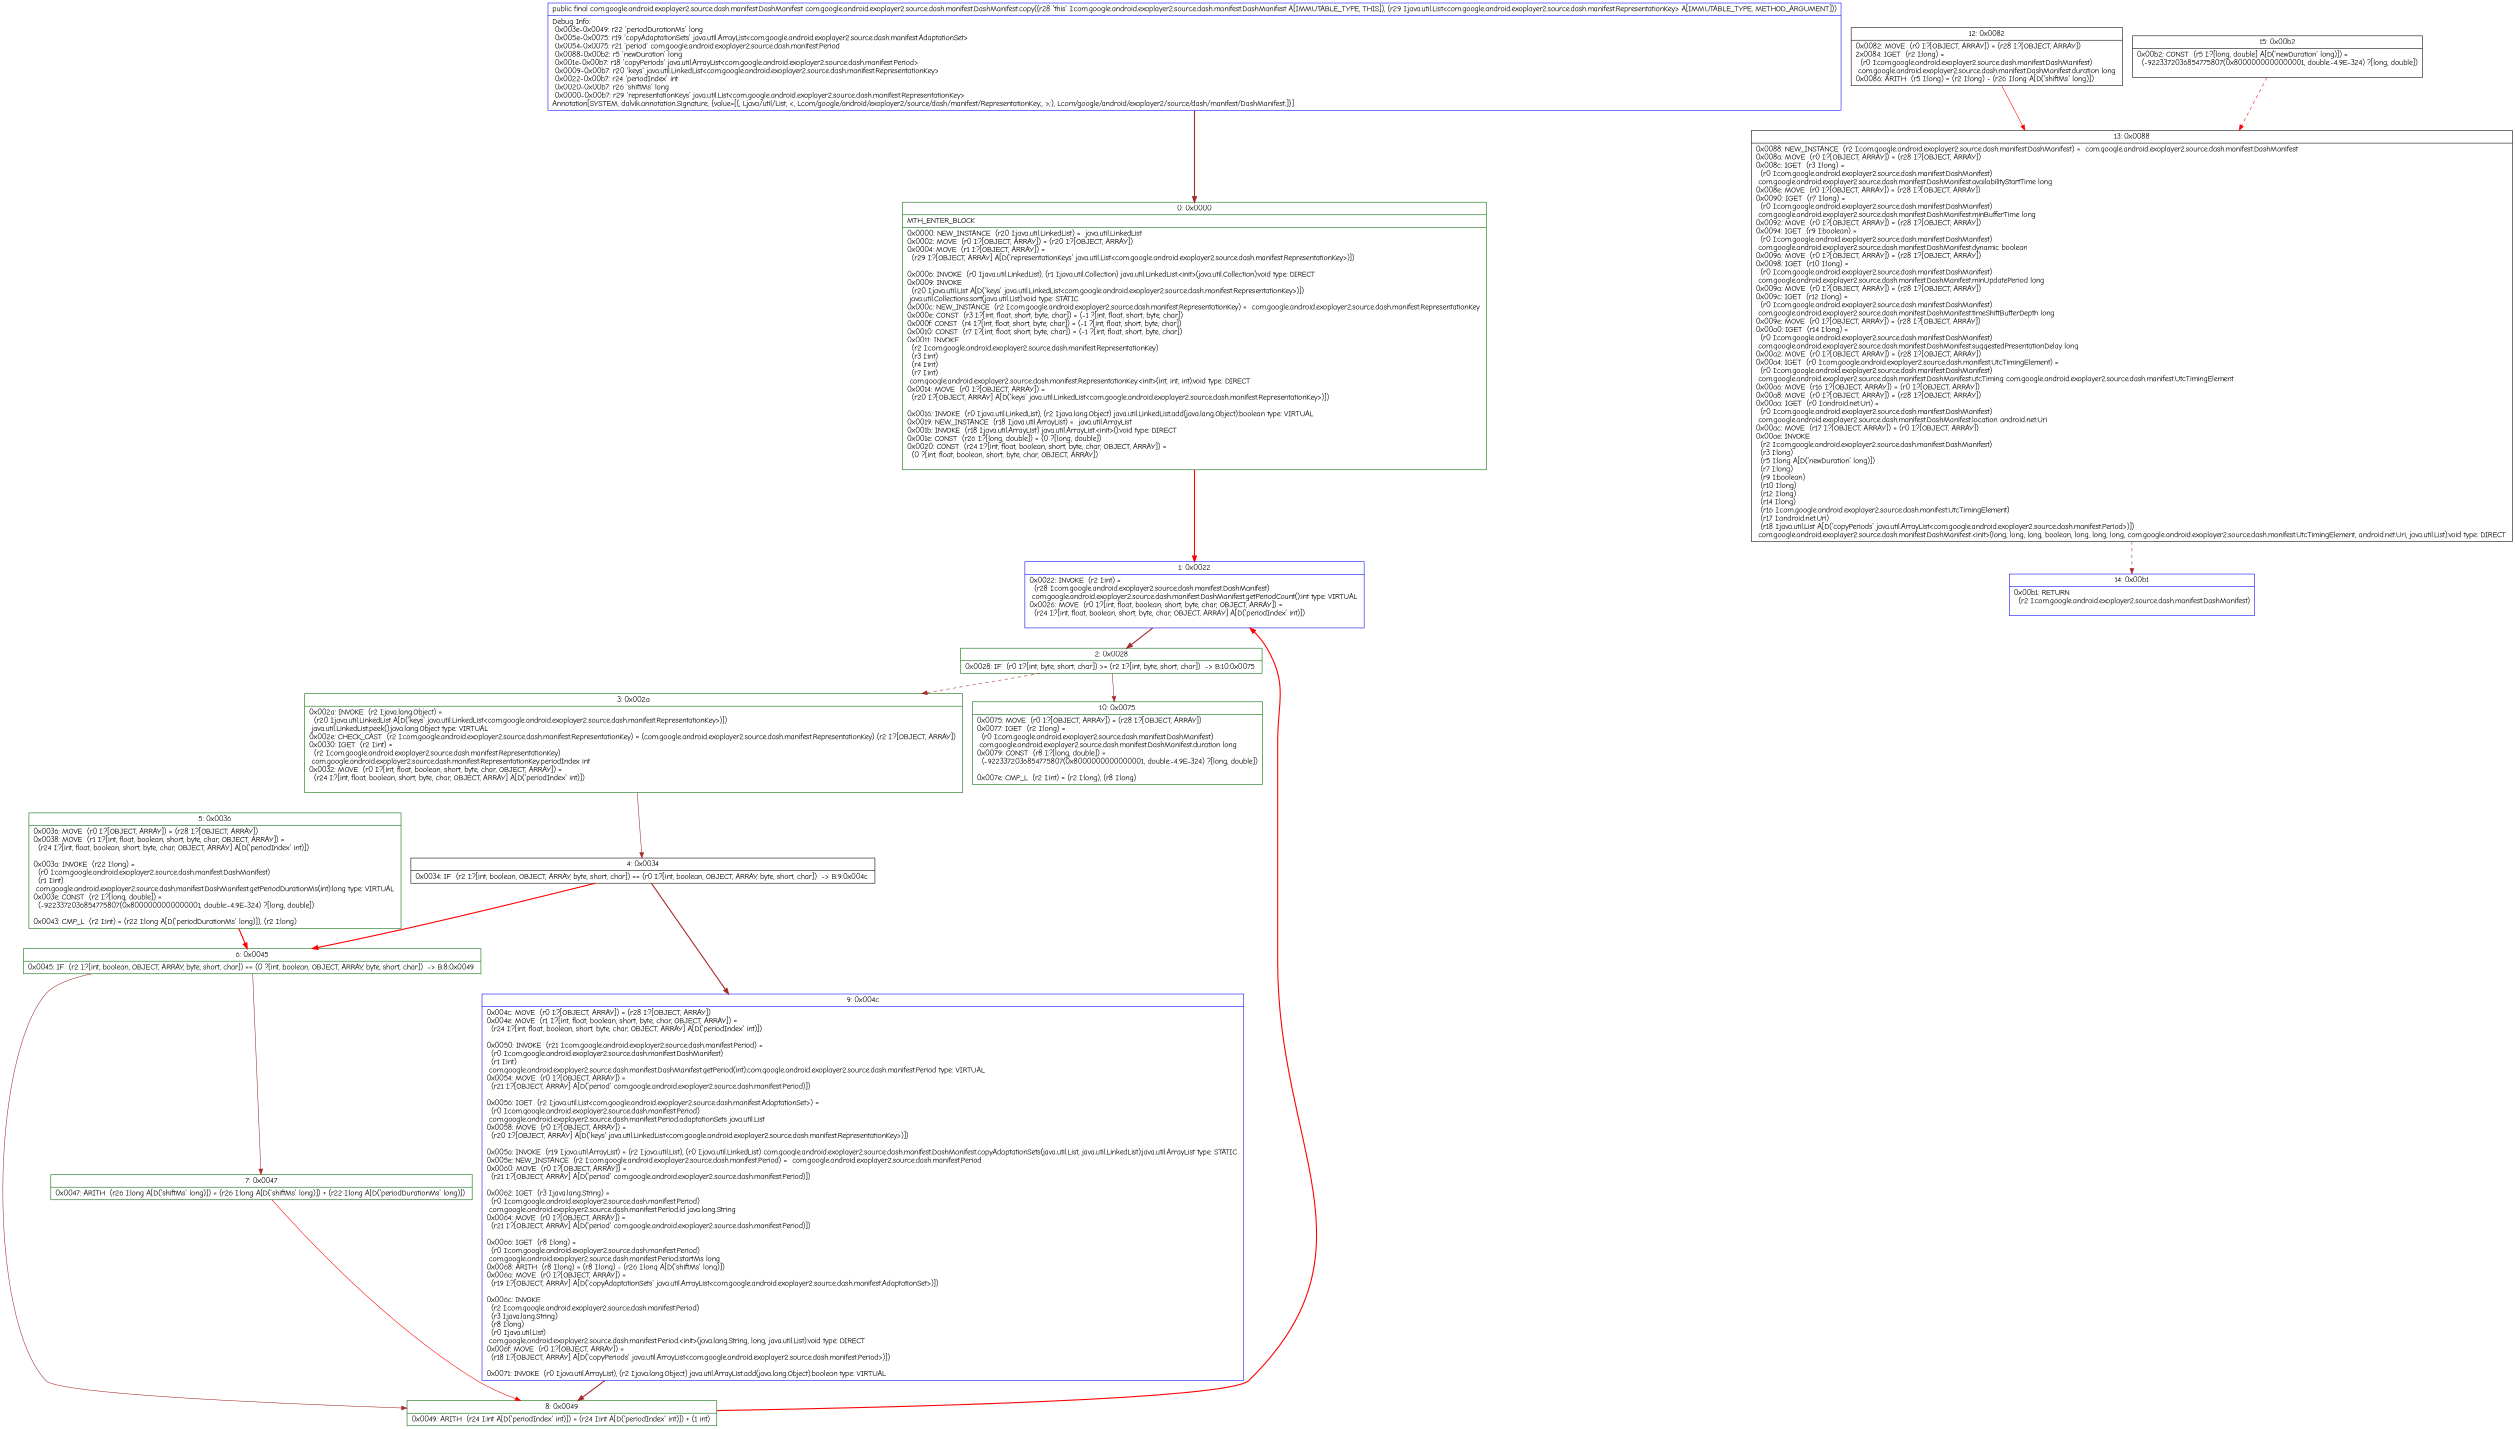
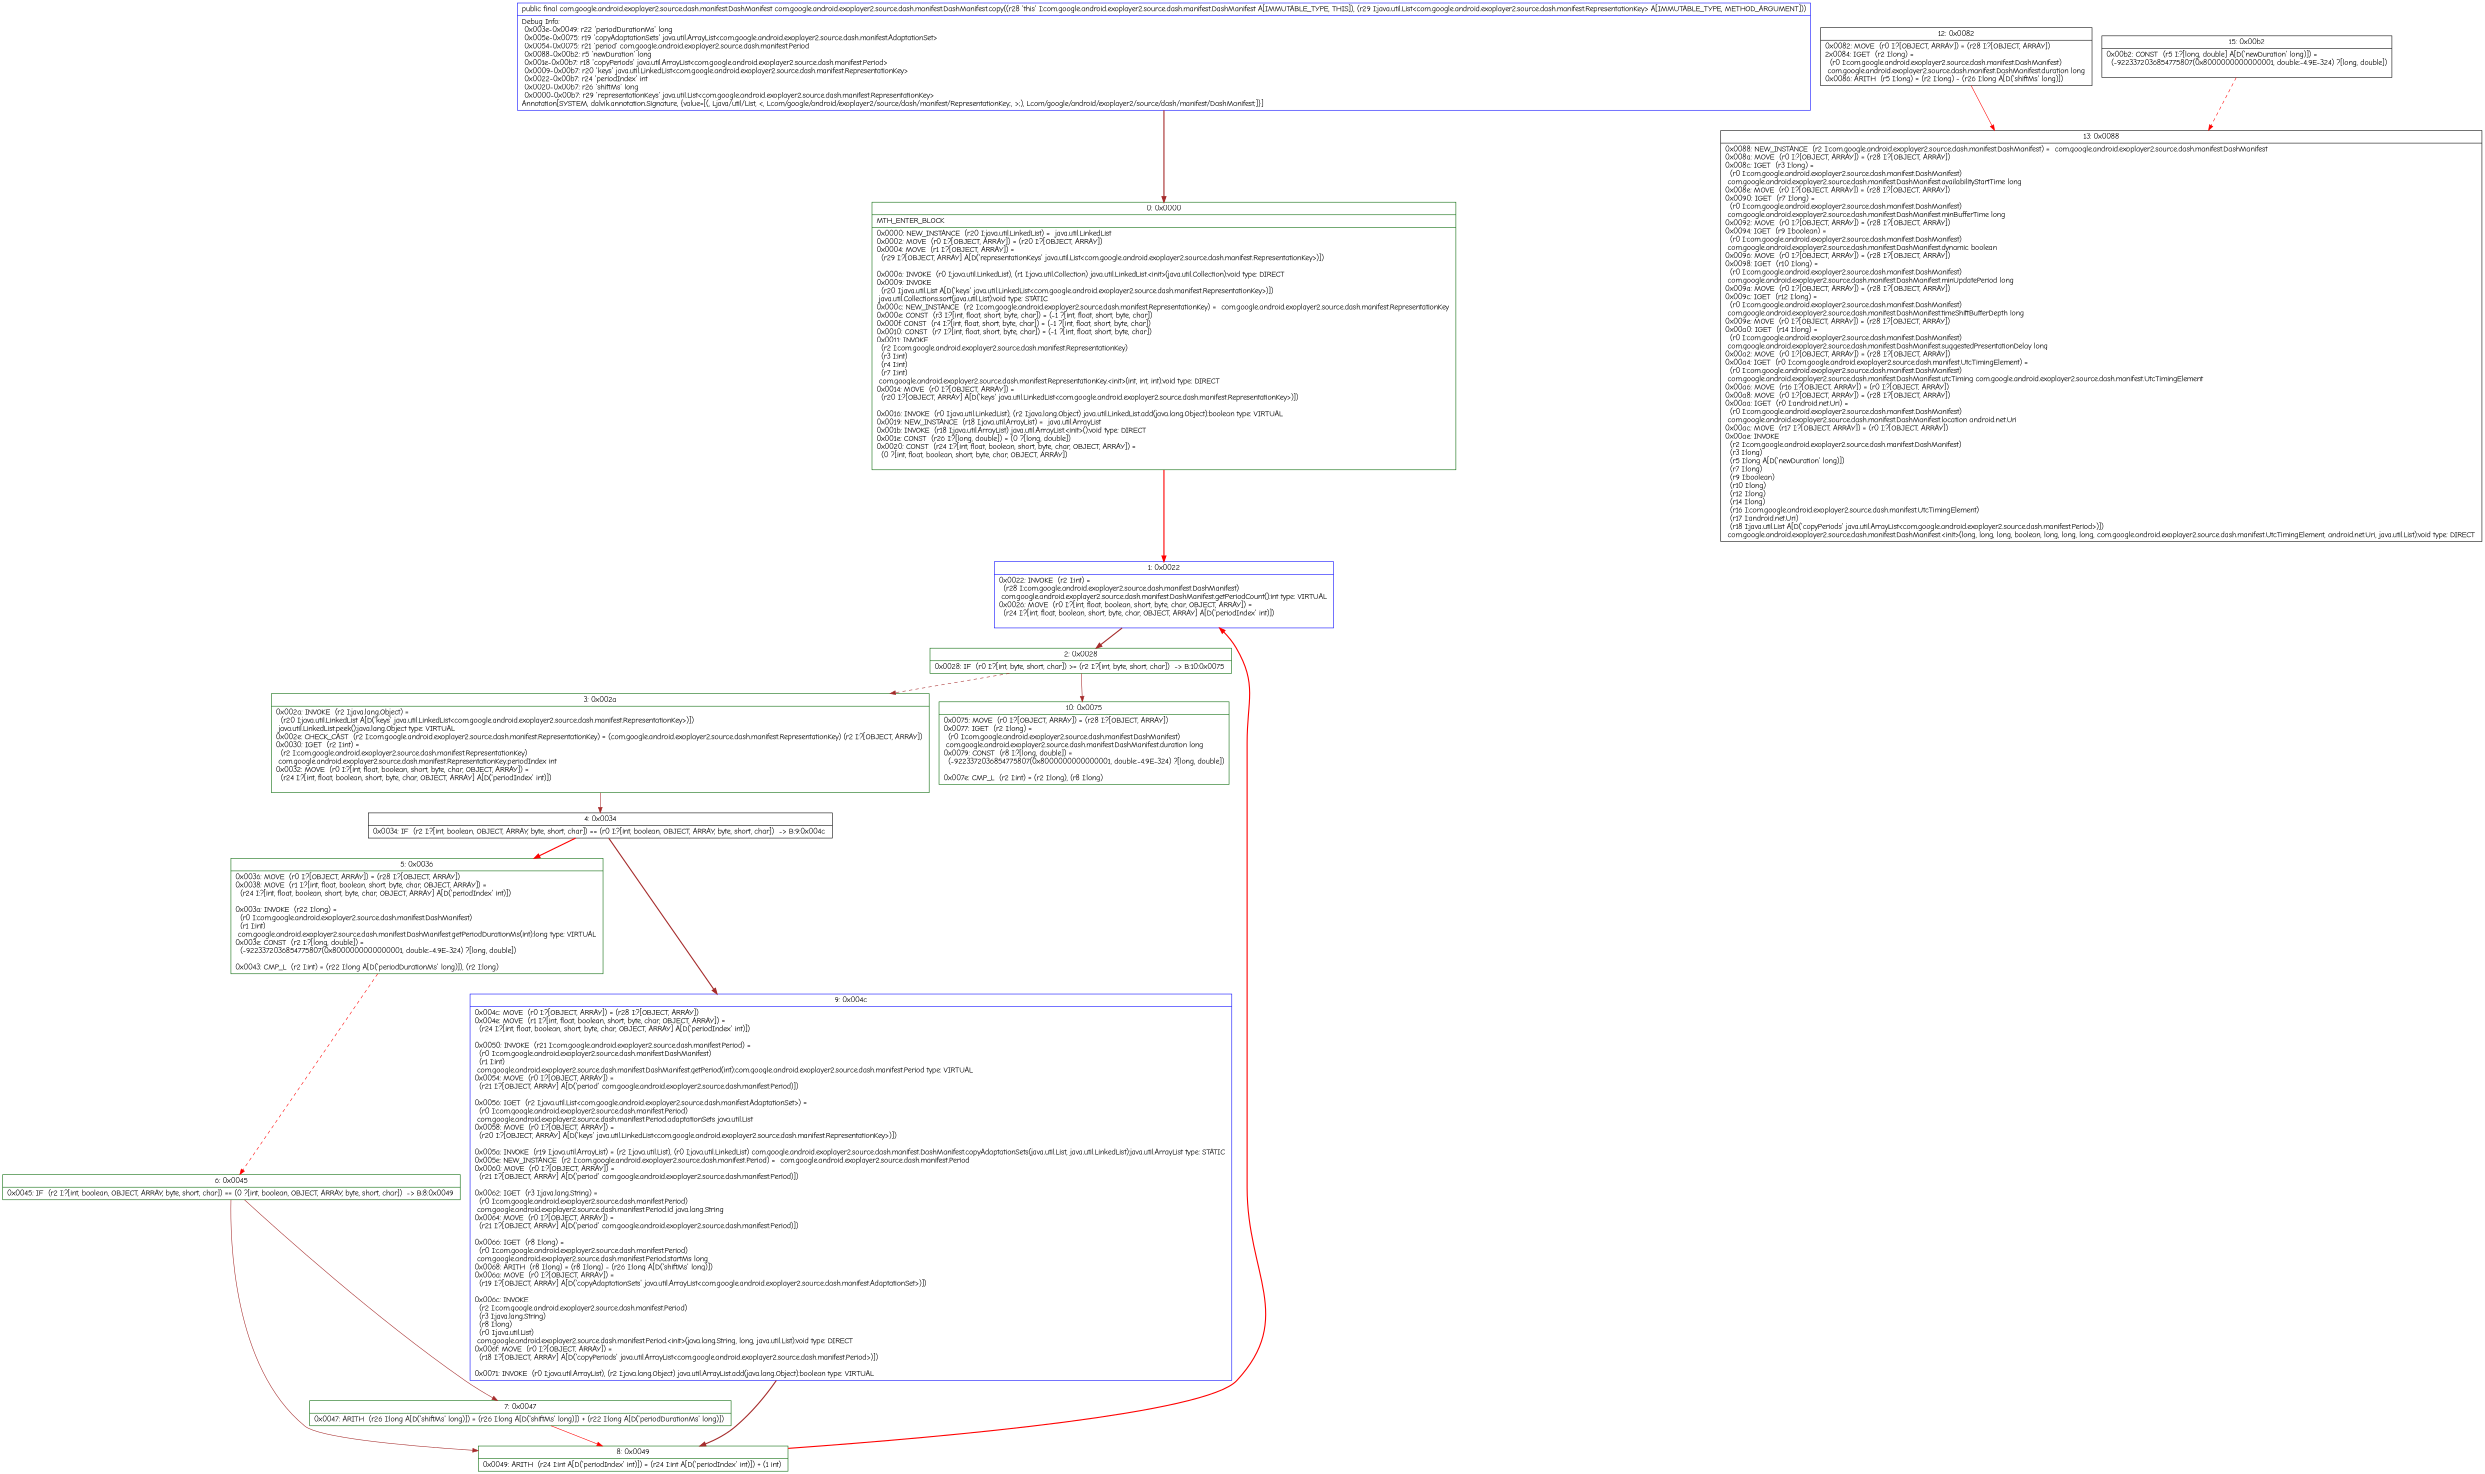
(2132, 595) -> none
(457, 917) -> (557, 847)
(242, 936) -> (310, 1072)
